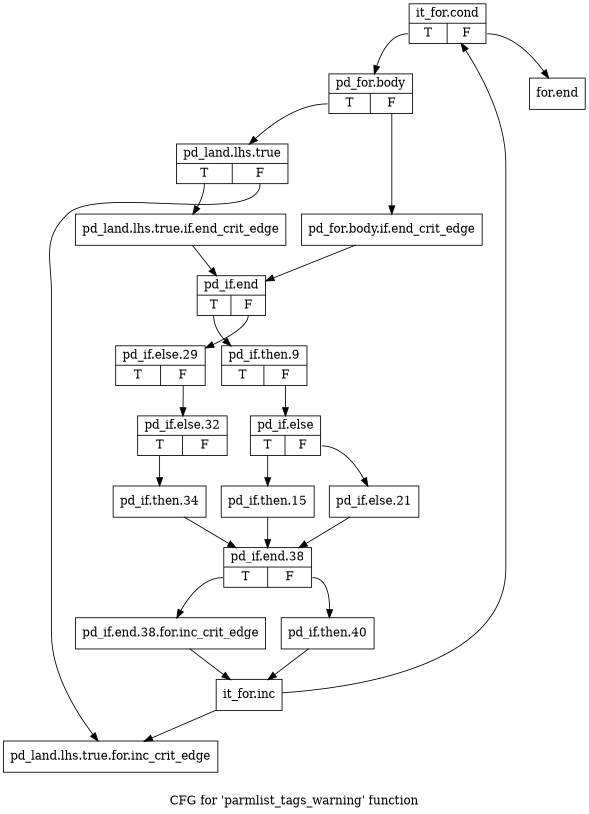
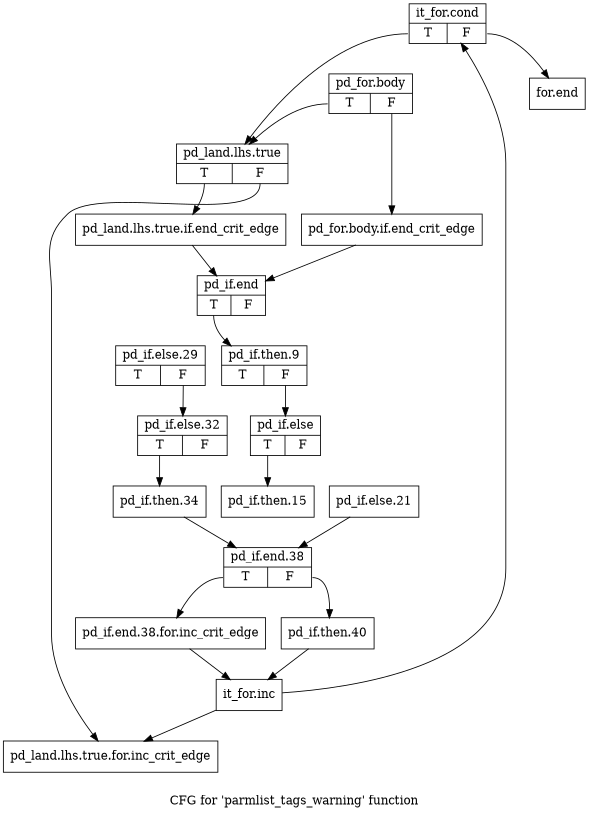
(388, 45) -> (318, 68)
(234, 333) -> none
(347, 457) -> none
(268, 528) -> none
